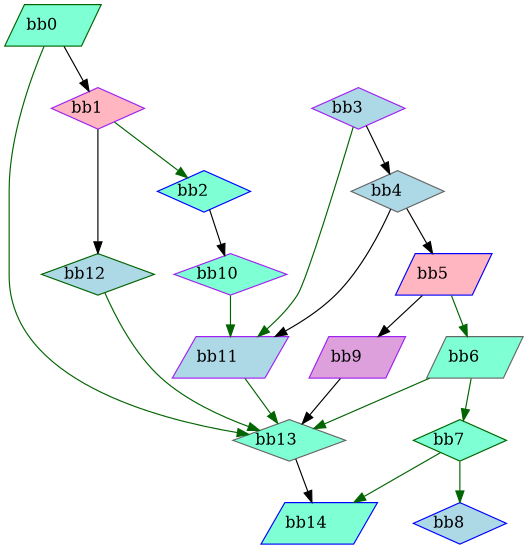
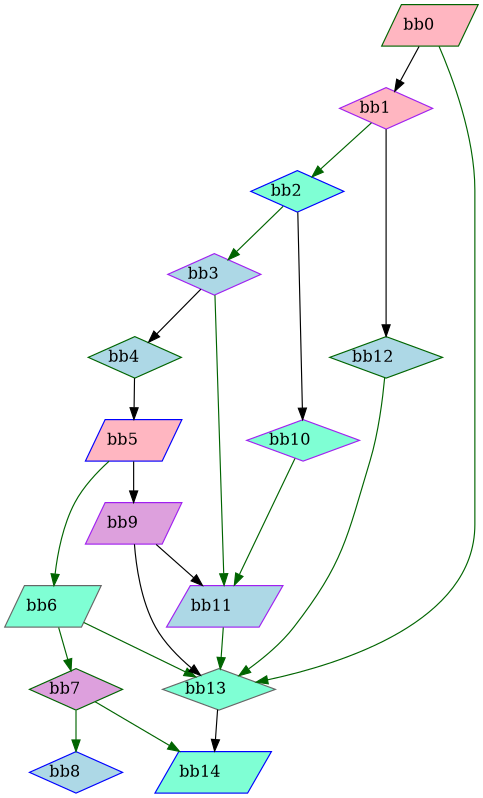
(53, 25) -> (430, 25)
(398, 191) -> (135, 357)
none -> (260, 229)
(349, 280) -> (175, 561)
(460, 440) -> (76, 689)
